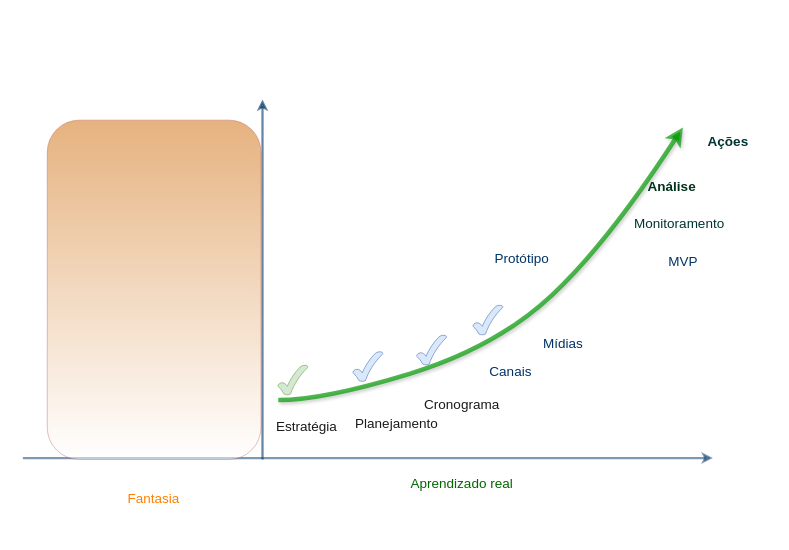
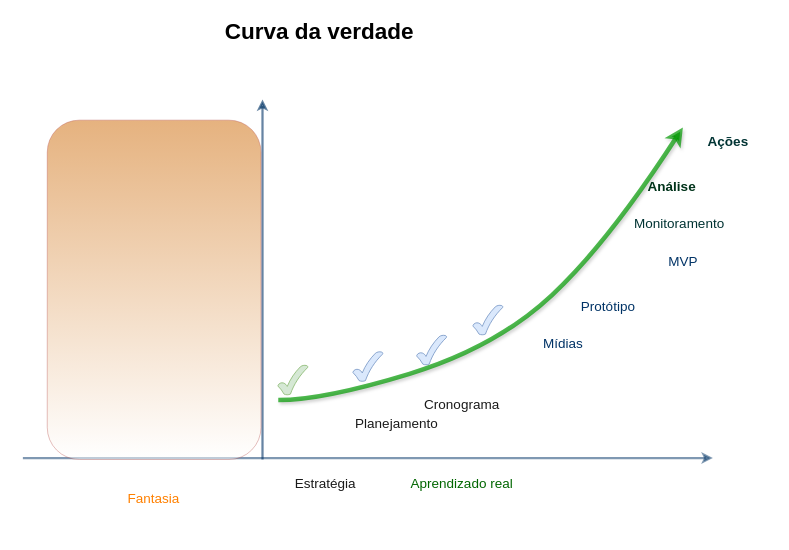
none -> (319, 33)
(522, 260) -> (608, 309)
(510, 373) -> none
(306, 429) -> (325, 485)
